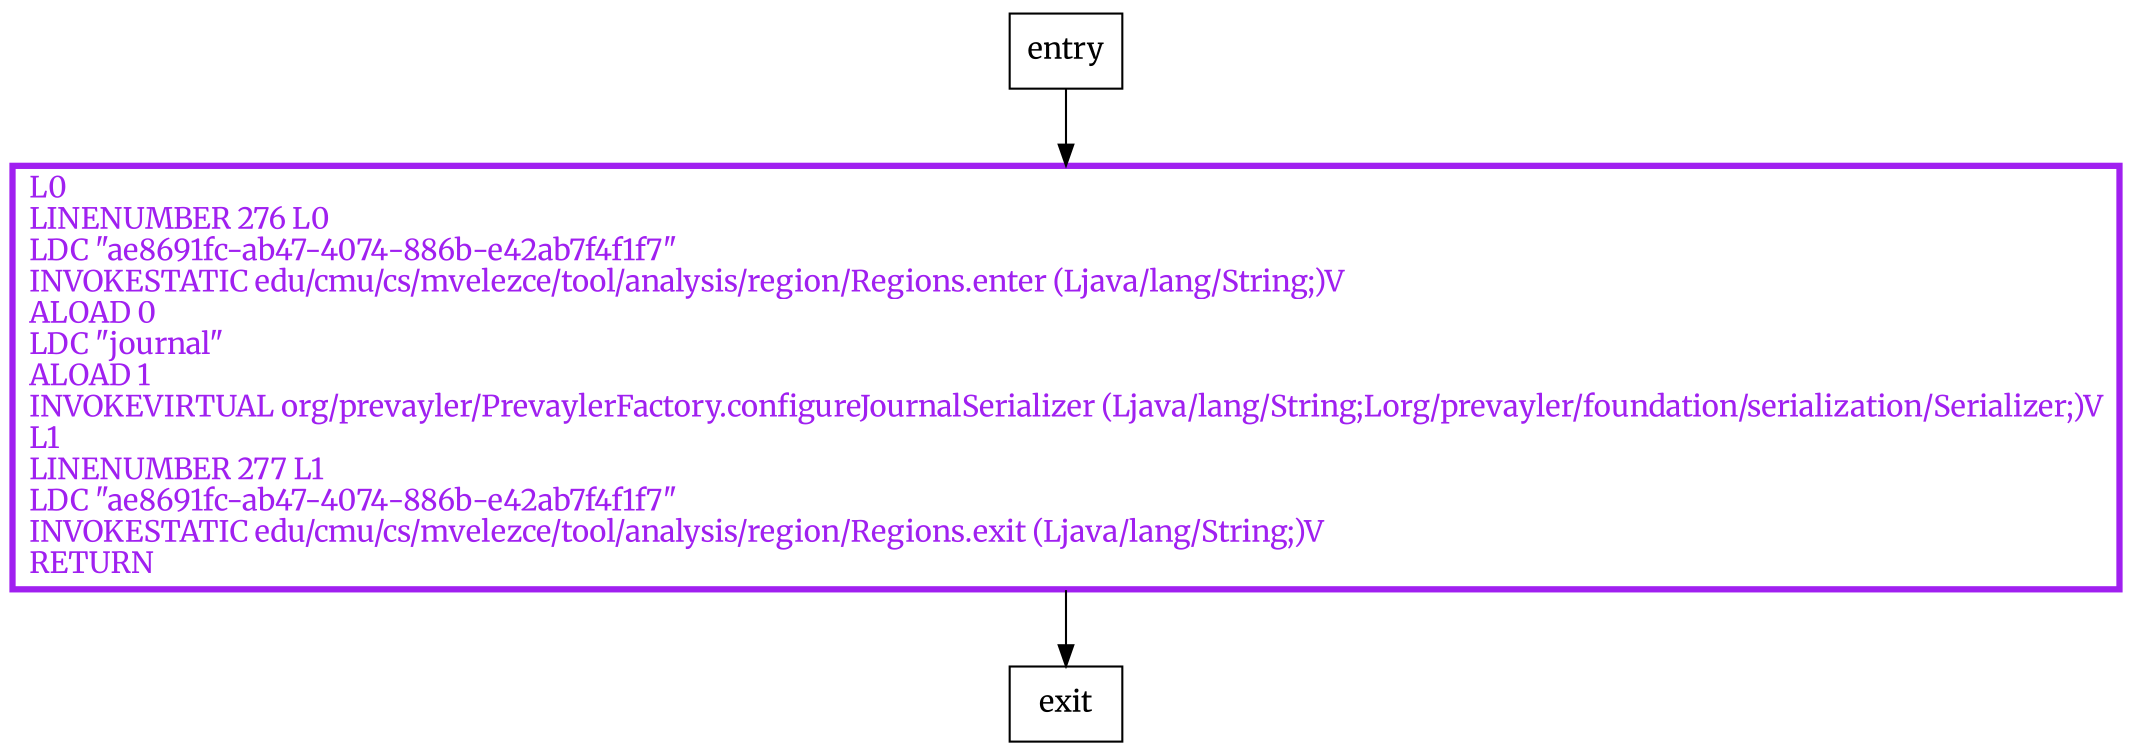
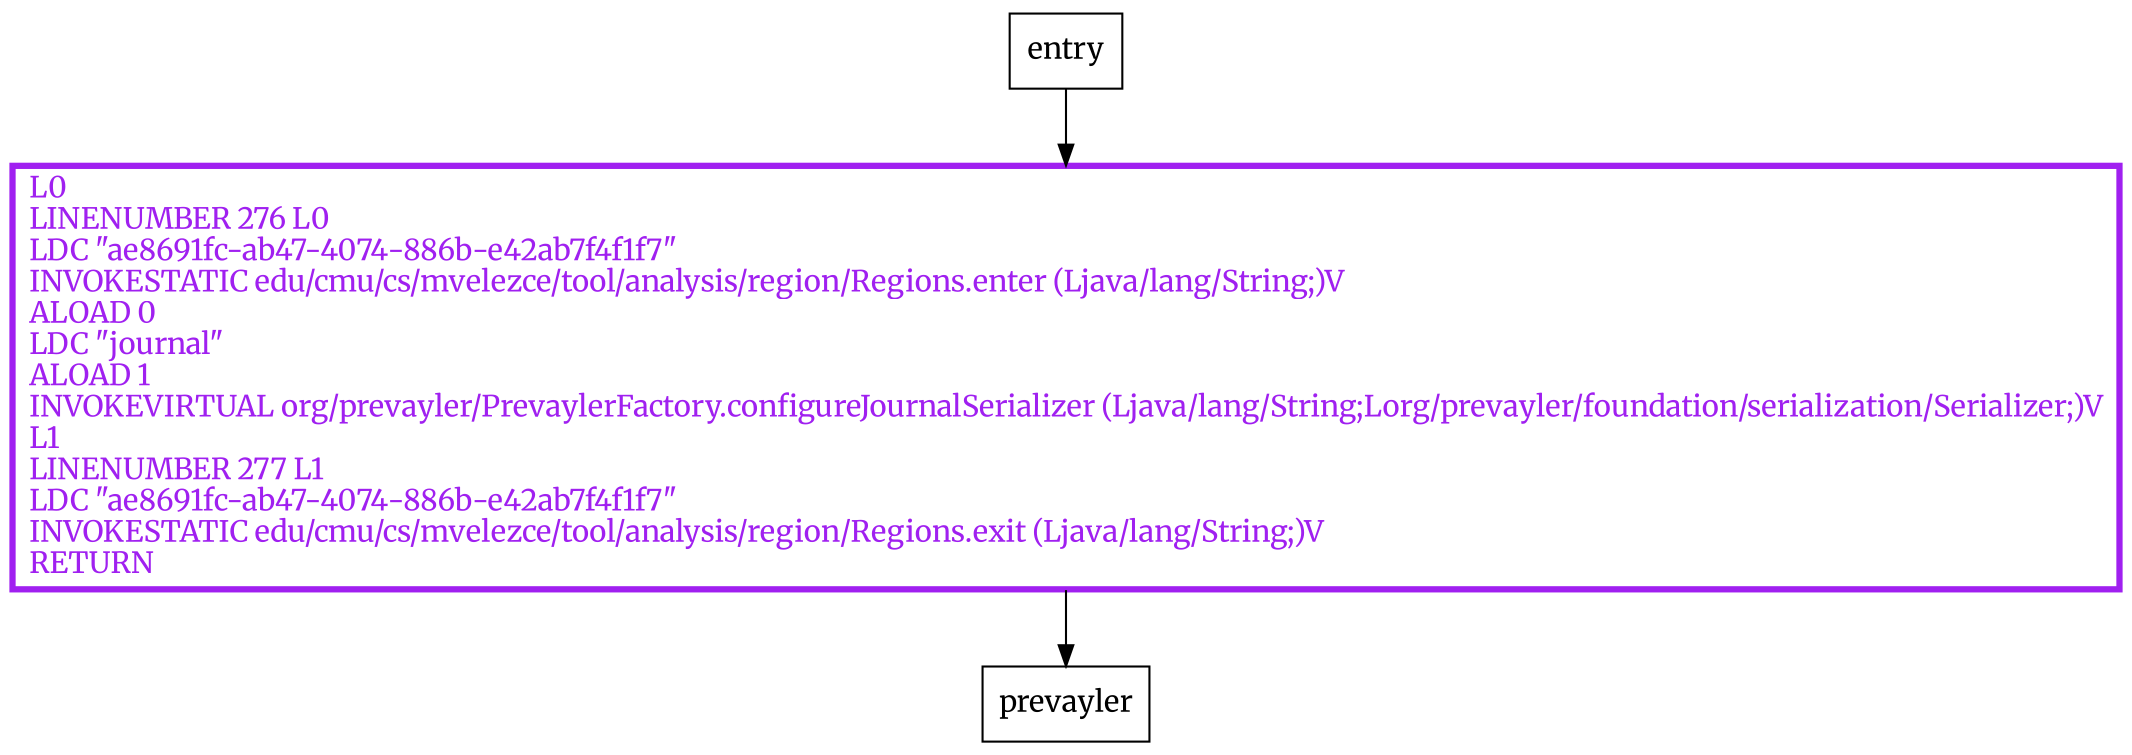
(1066, 704) -> (1066, 704)
